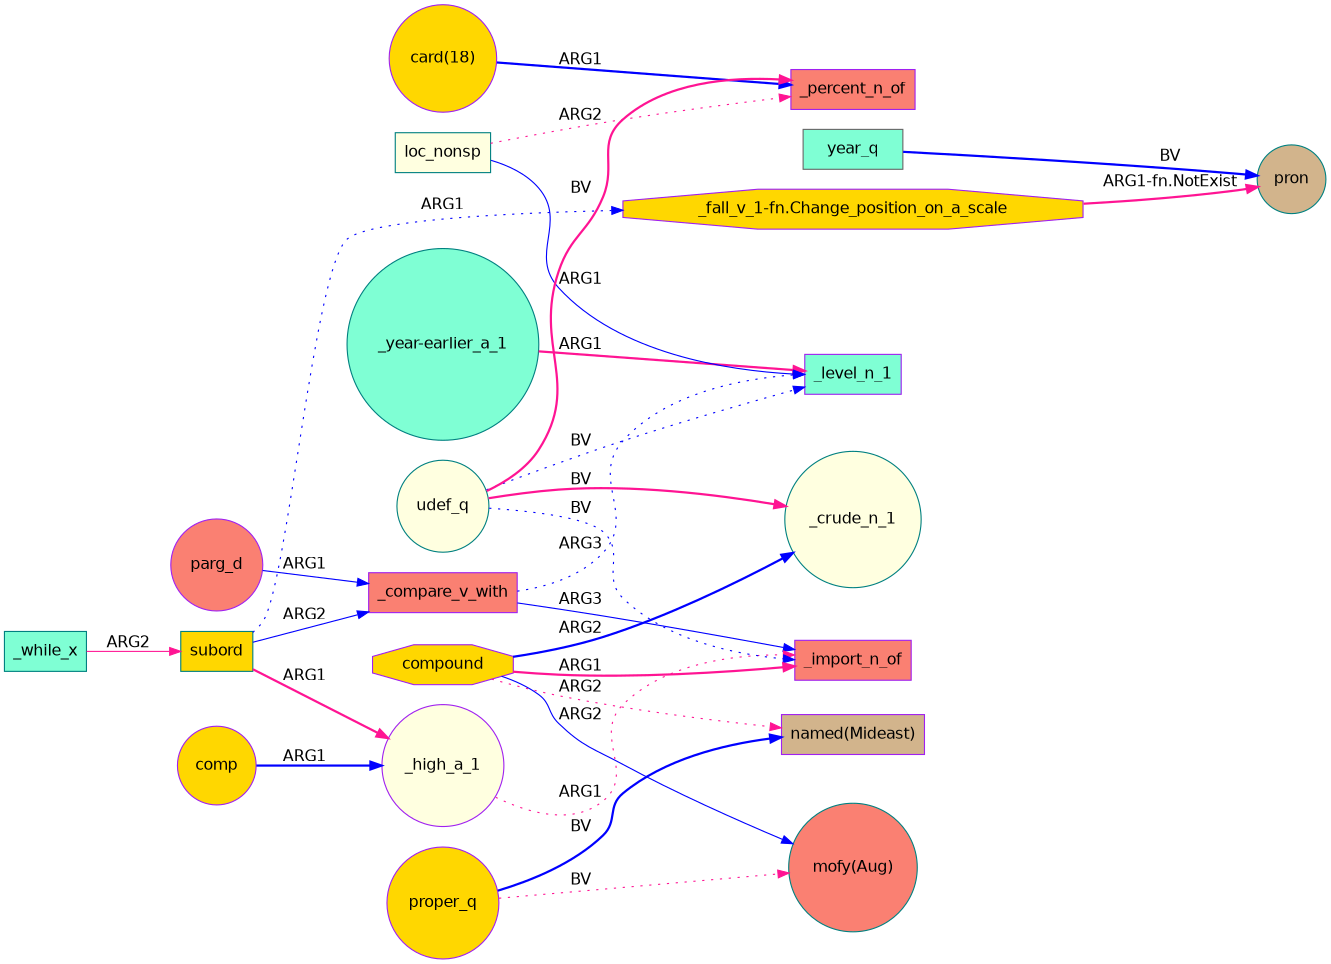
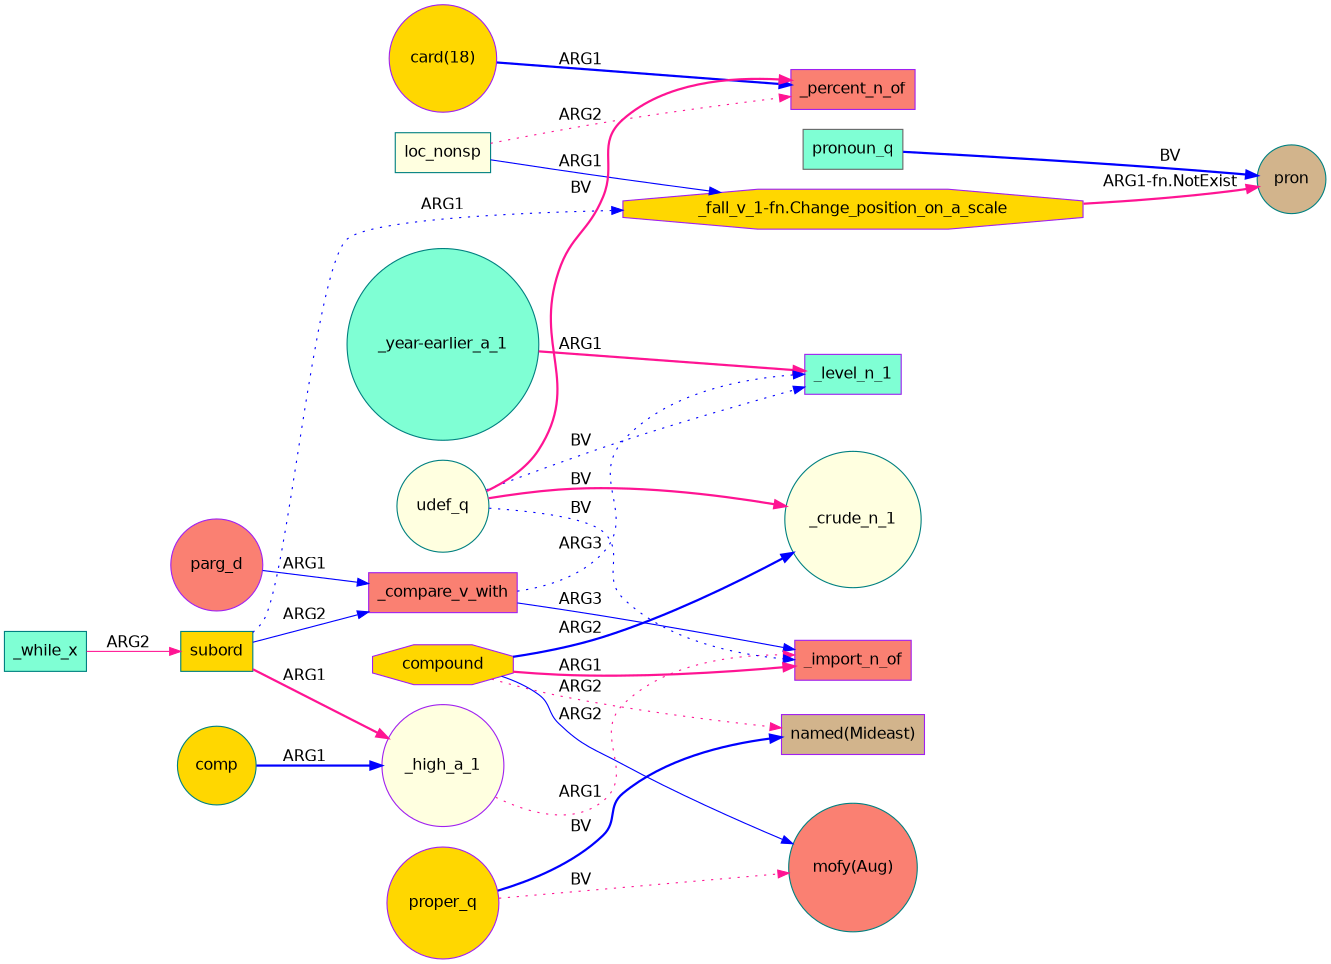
(853, 149) -> (853, 149)
(595, 318) -> (600, 176)
(217, 766) -> (217, 766)
